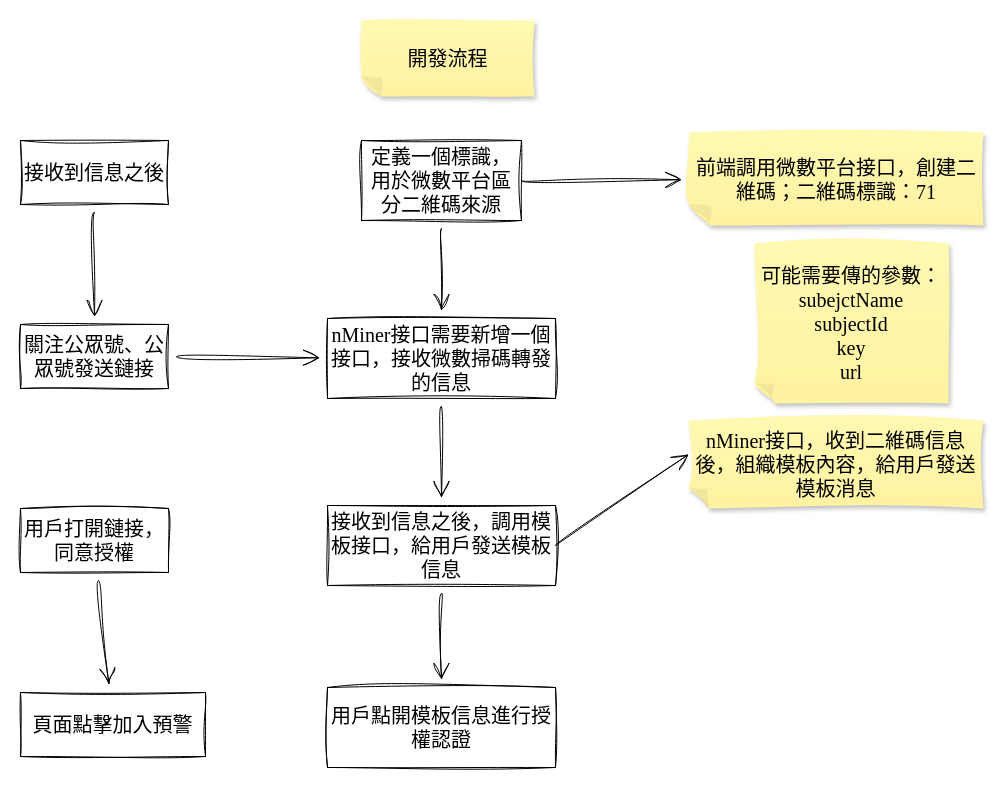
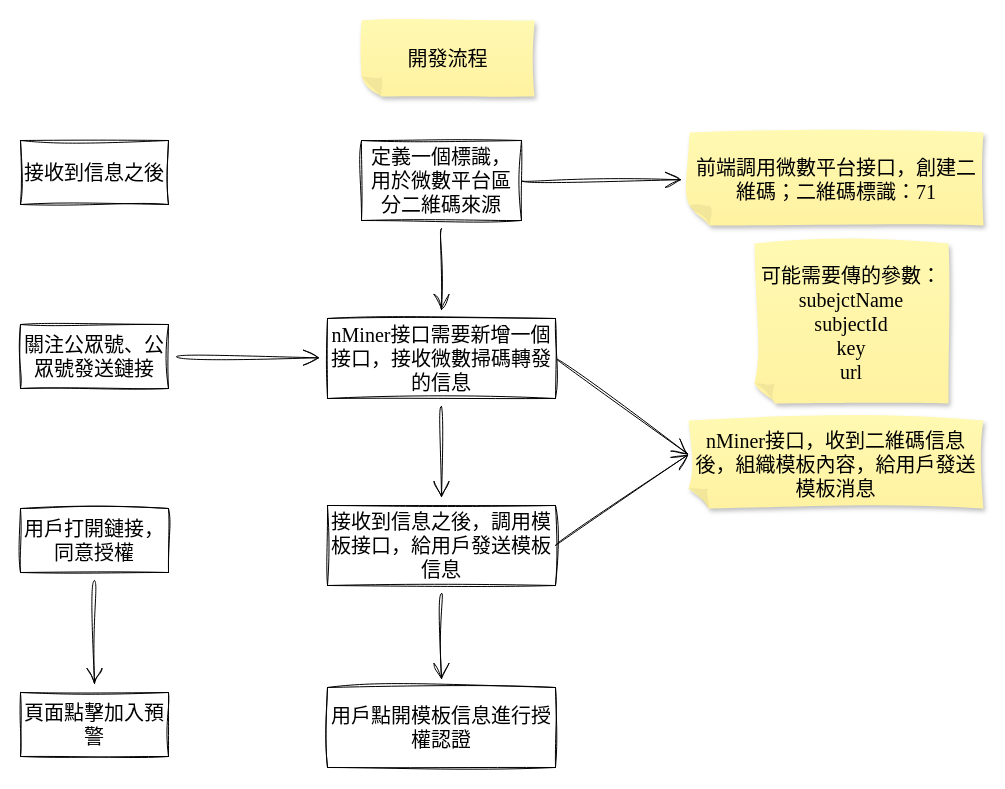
(95, 263) -> none
none -> (622, 407)
(113, 725) -> (95, 725)
